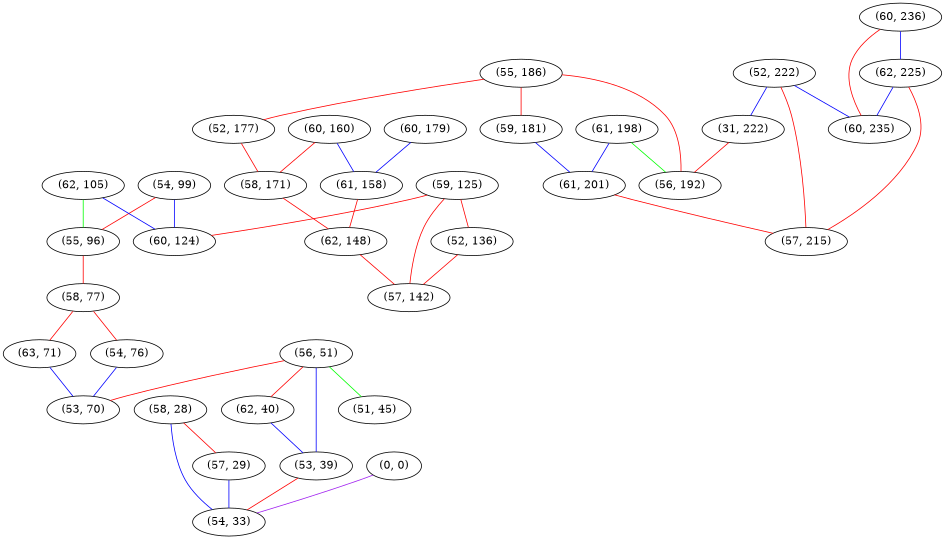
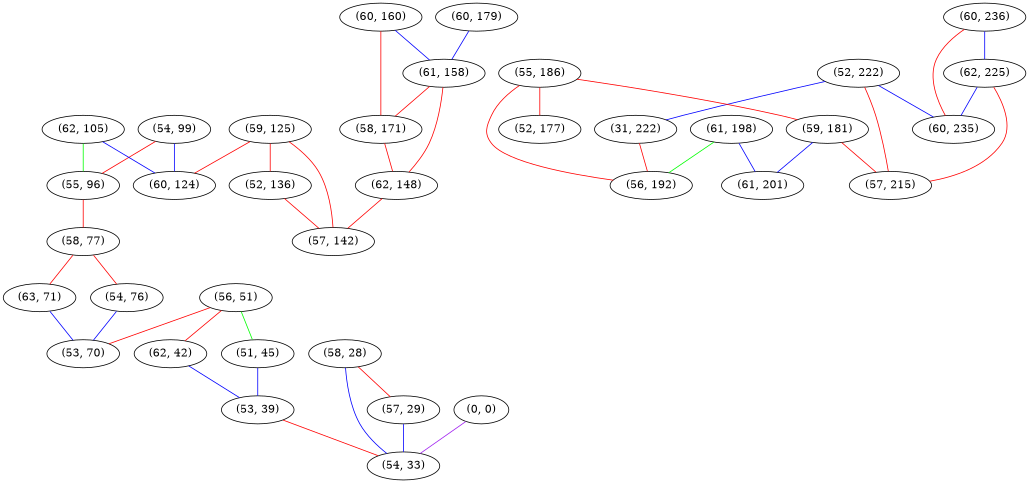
(250, 157) -> (412, 101)
(694, 215) -> (859, 157)
(258, 410) -> (170, 354)
(316, 410) -> (258, 382)
